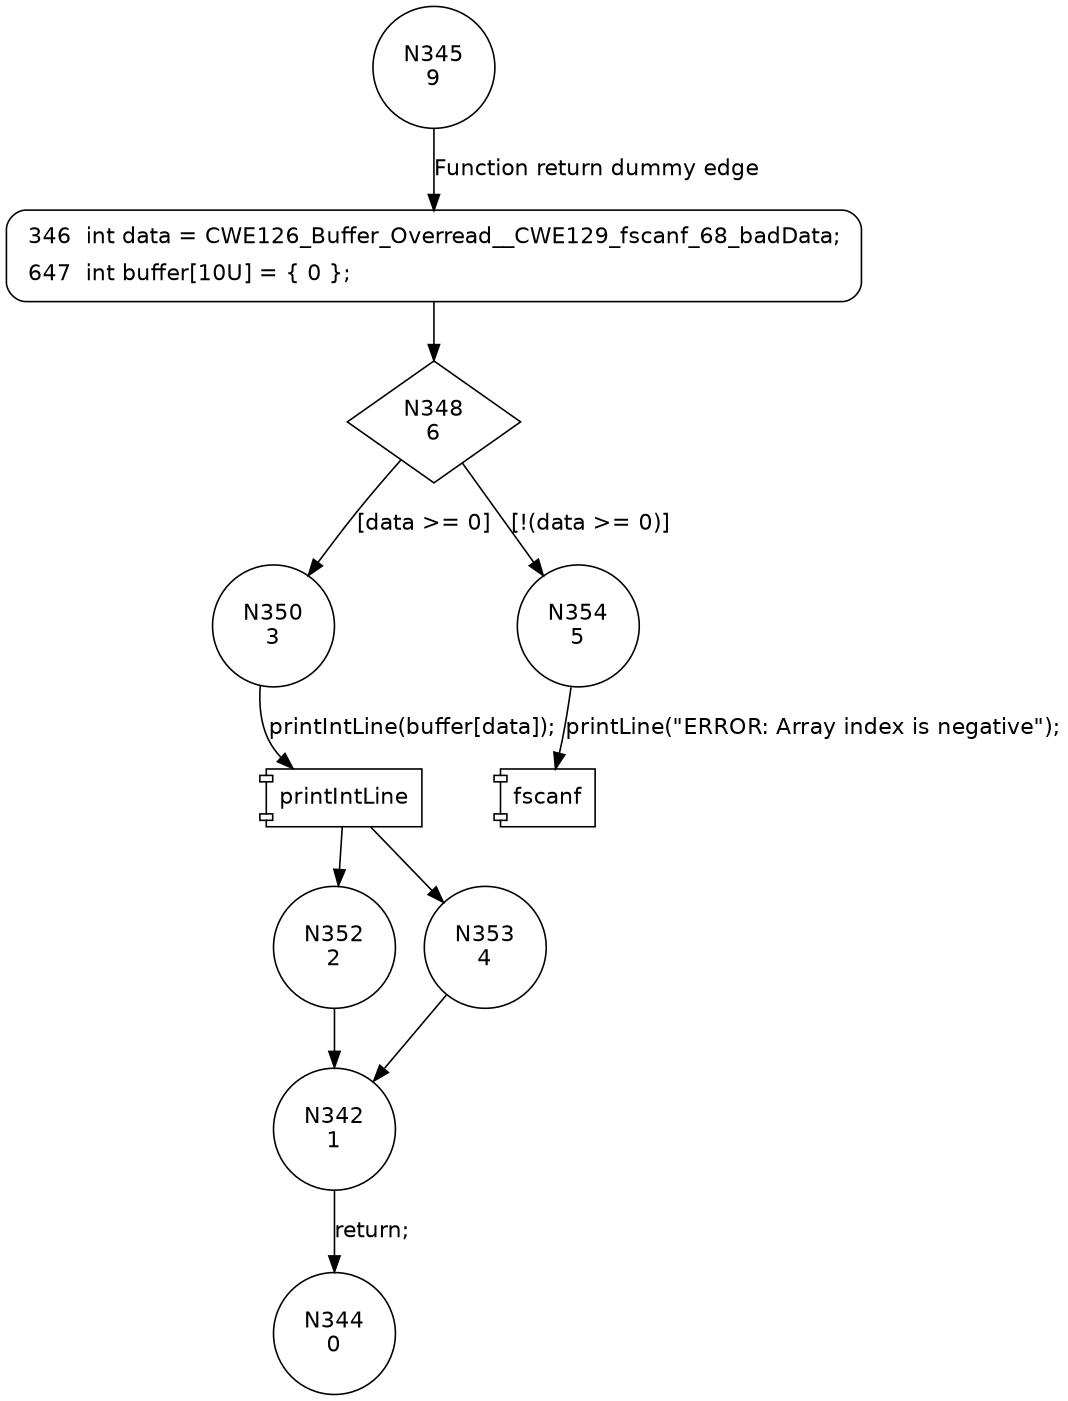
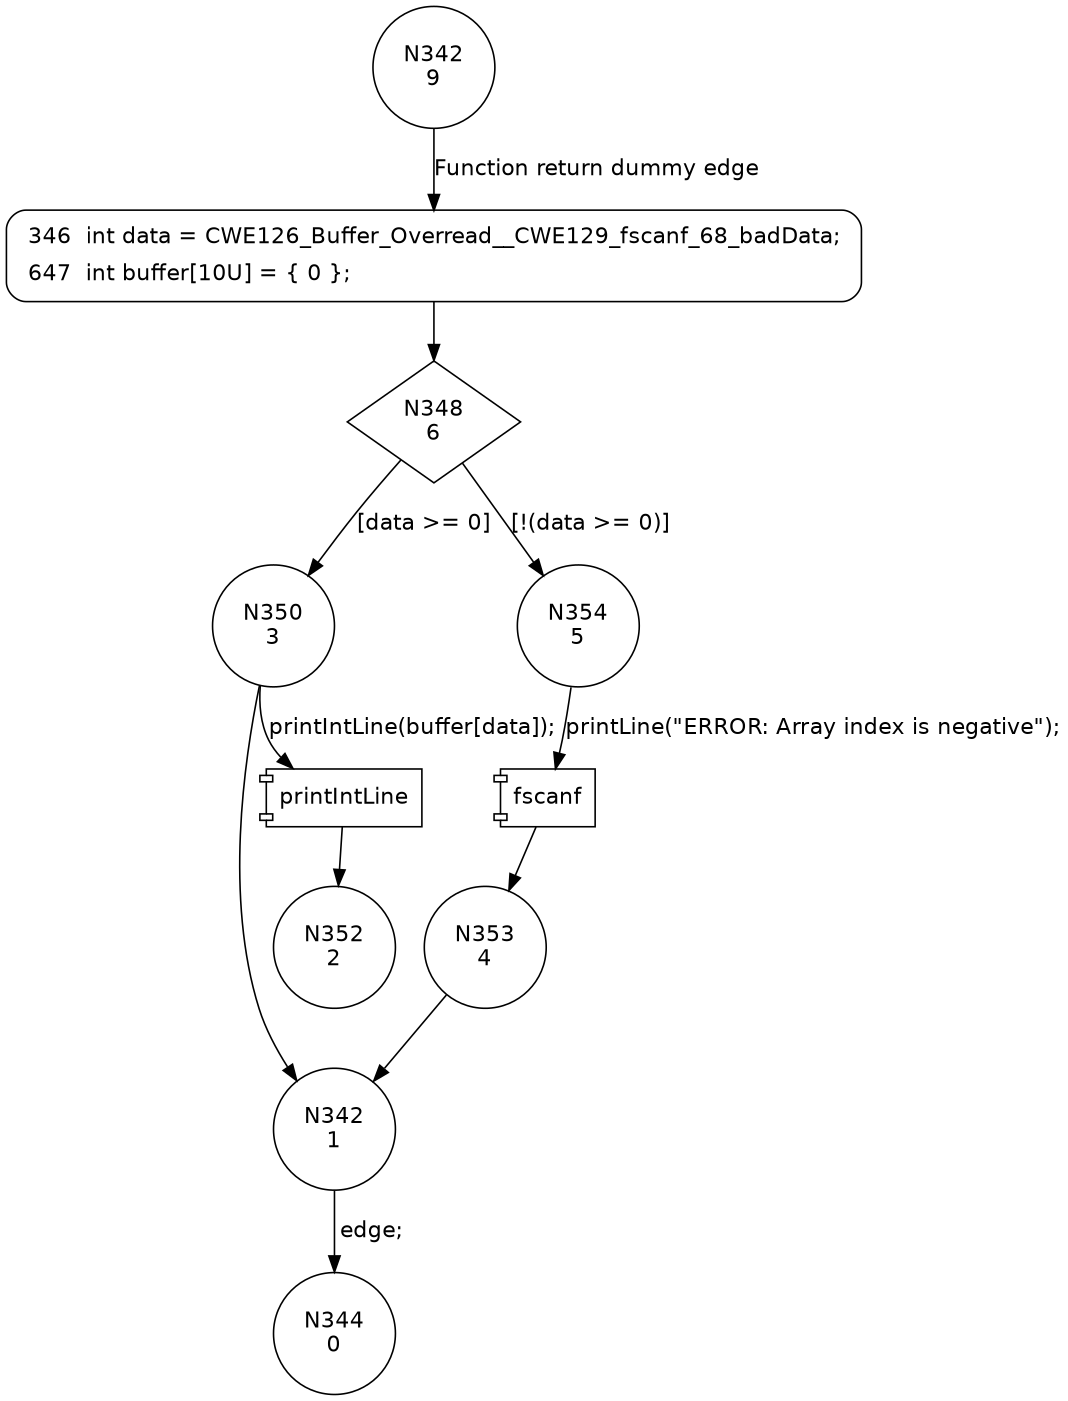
(434, 67) -> (434, 67)
(401, 859) -> (526, 851)
(334, 1030) -> (240, 880)
(372, 1231) -> (372, 1231)
